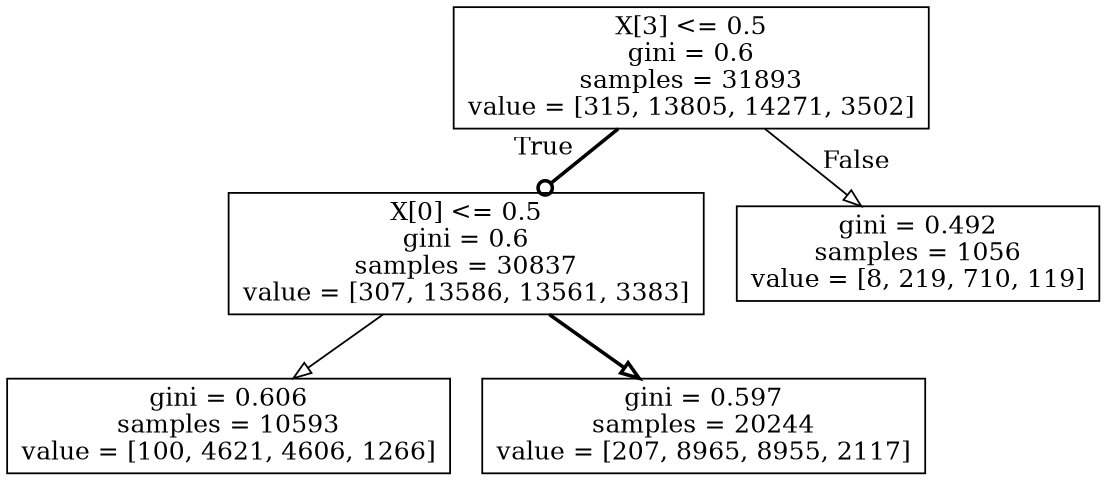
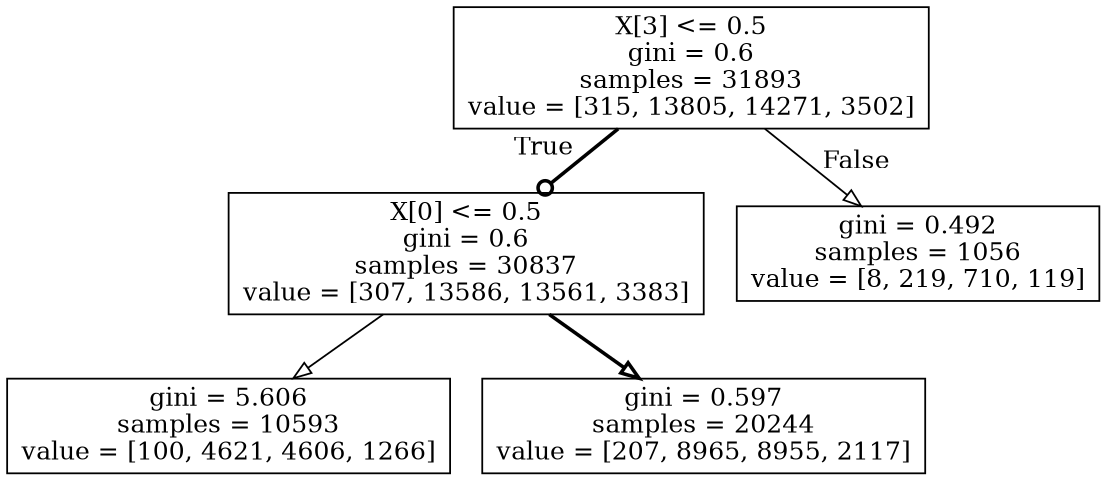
(229, 426) -> (229, 426)
